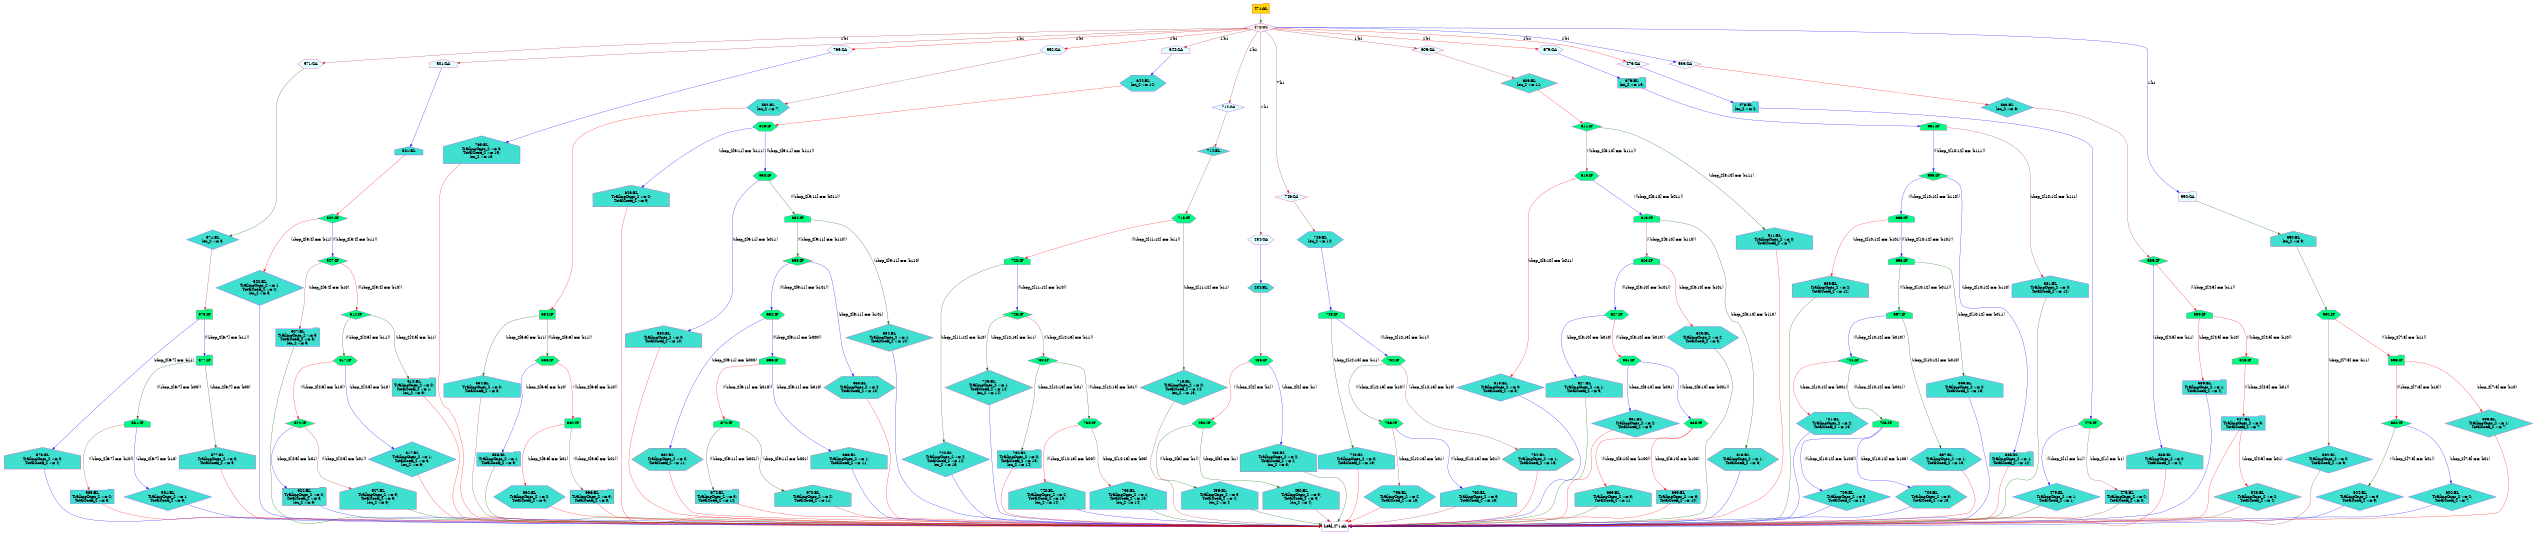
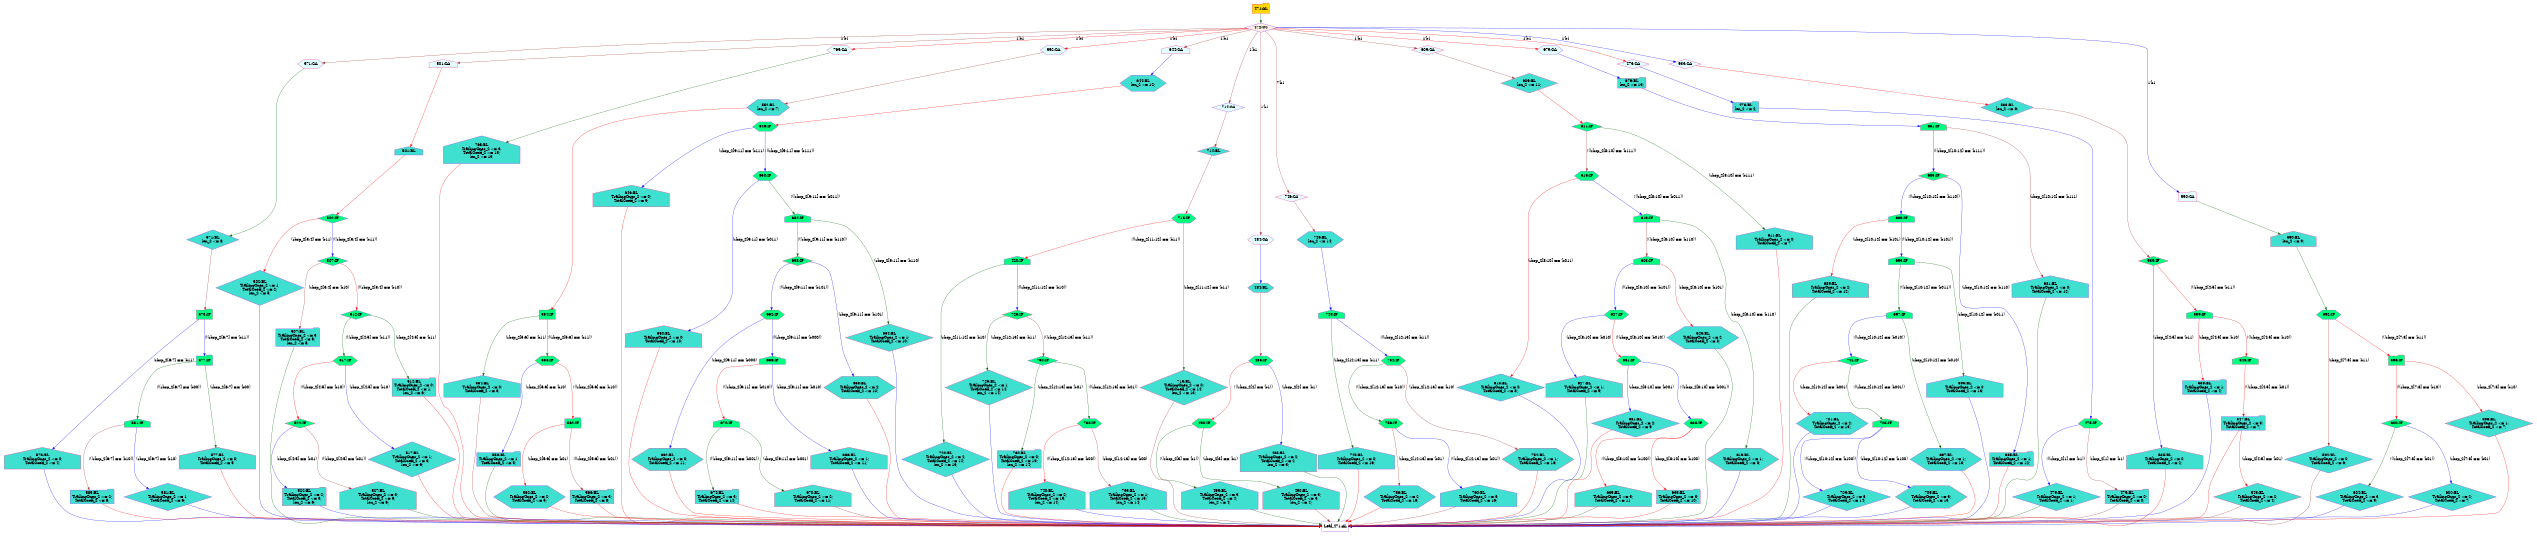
(668, 94) -> (668, 94)
(427, 106) -> (427, 106)
(1017, 261) -> (1017, 261)
